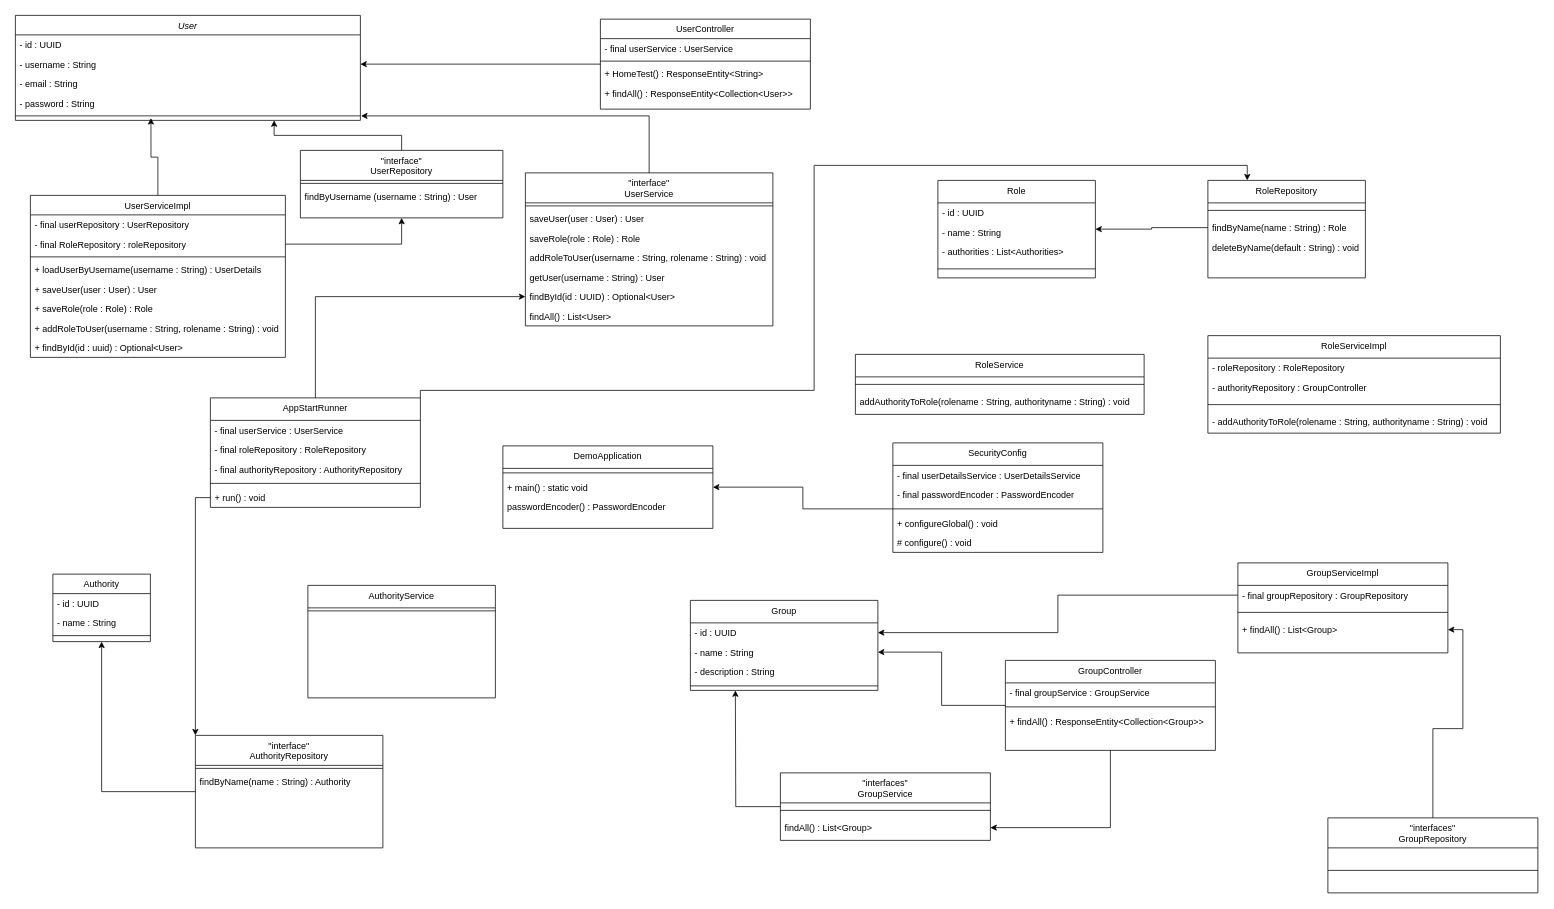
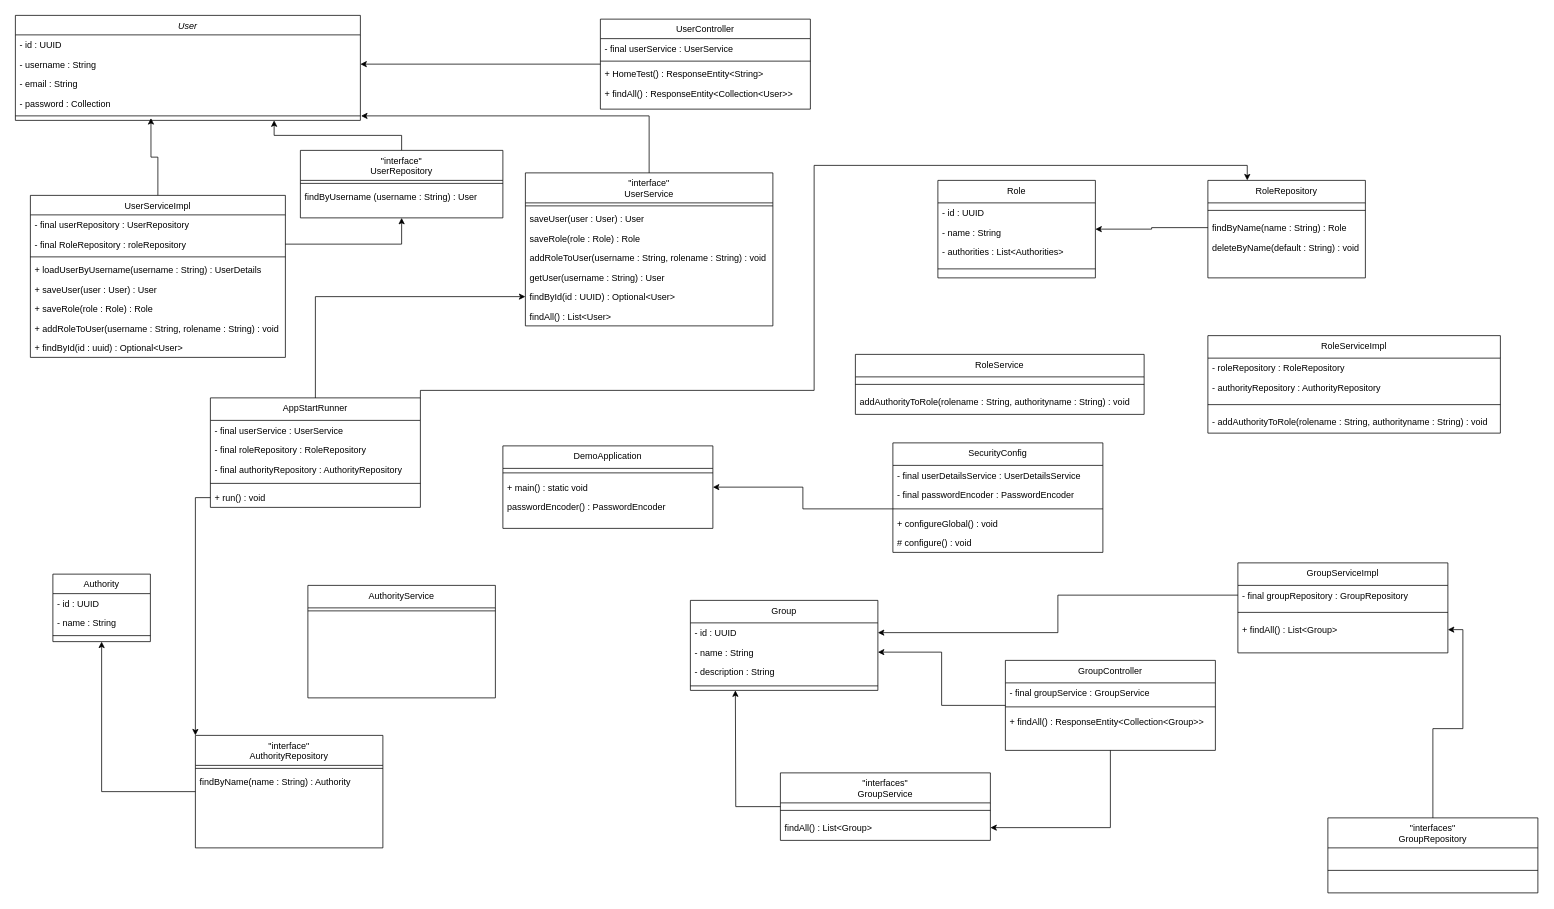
(62, 104) -> (69, 104)
(1301, 388) -> (1311, 388)
